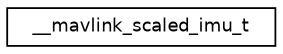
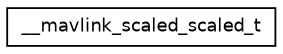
(141, 27) -> (141, 27)
